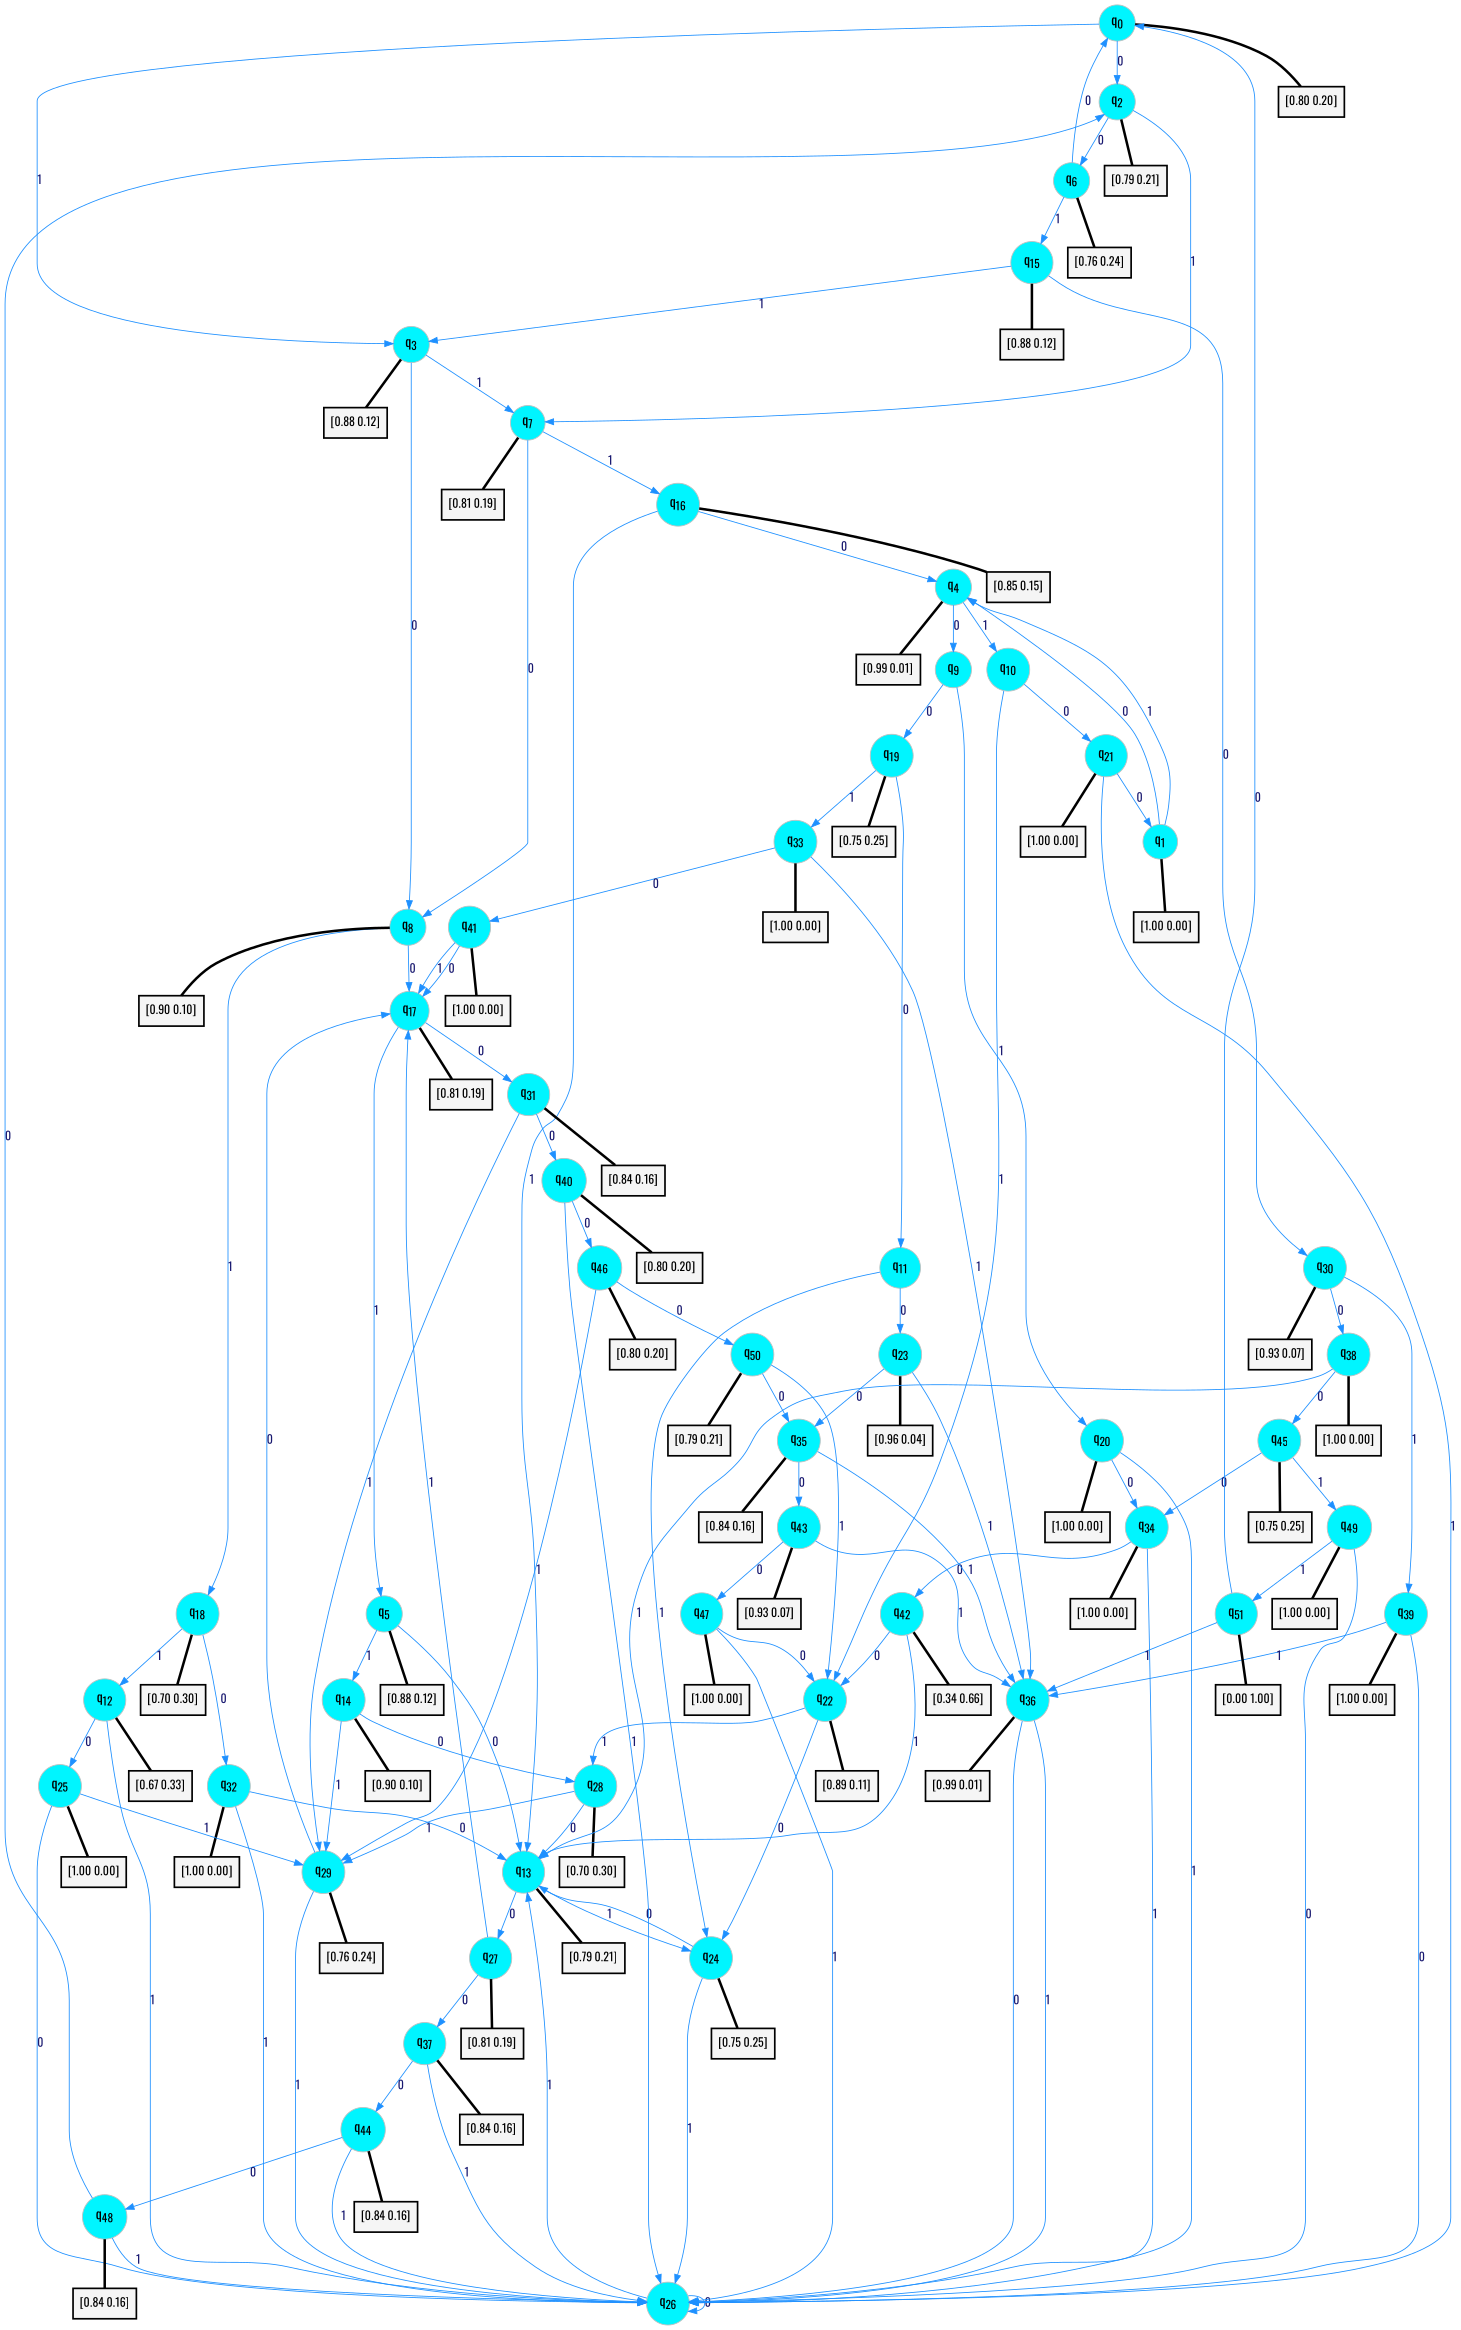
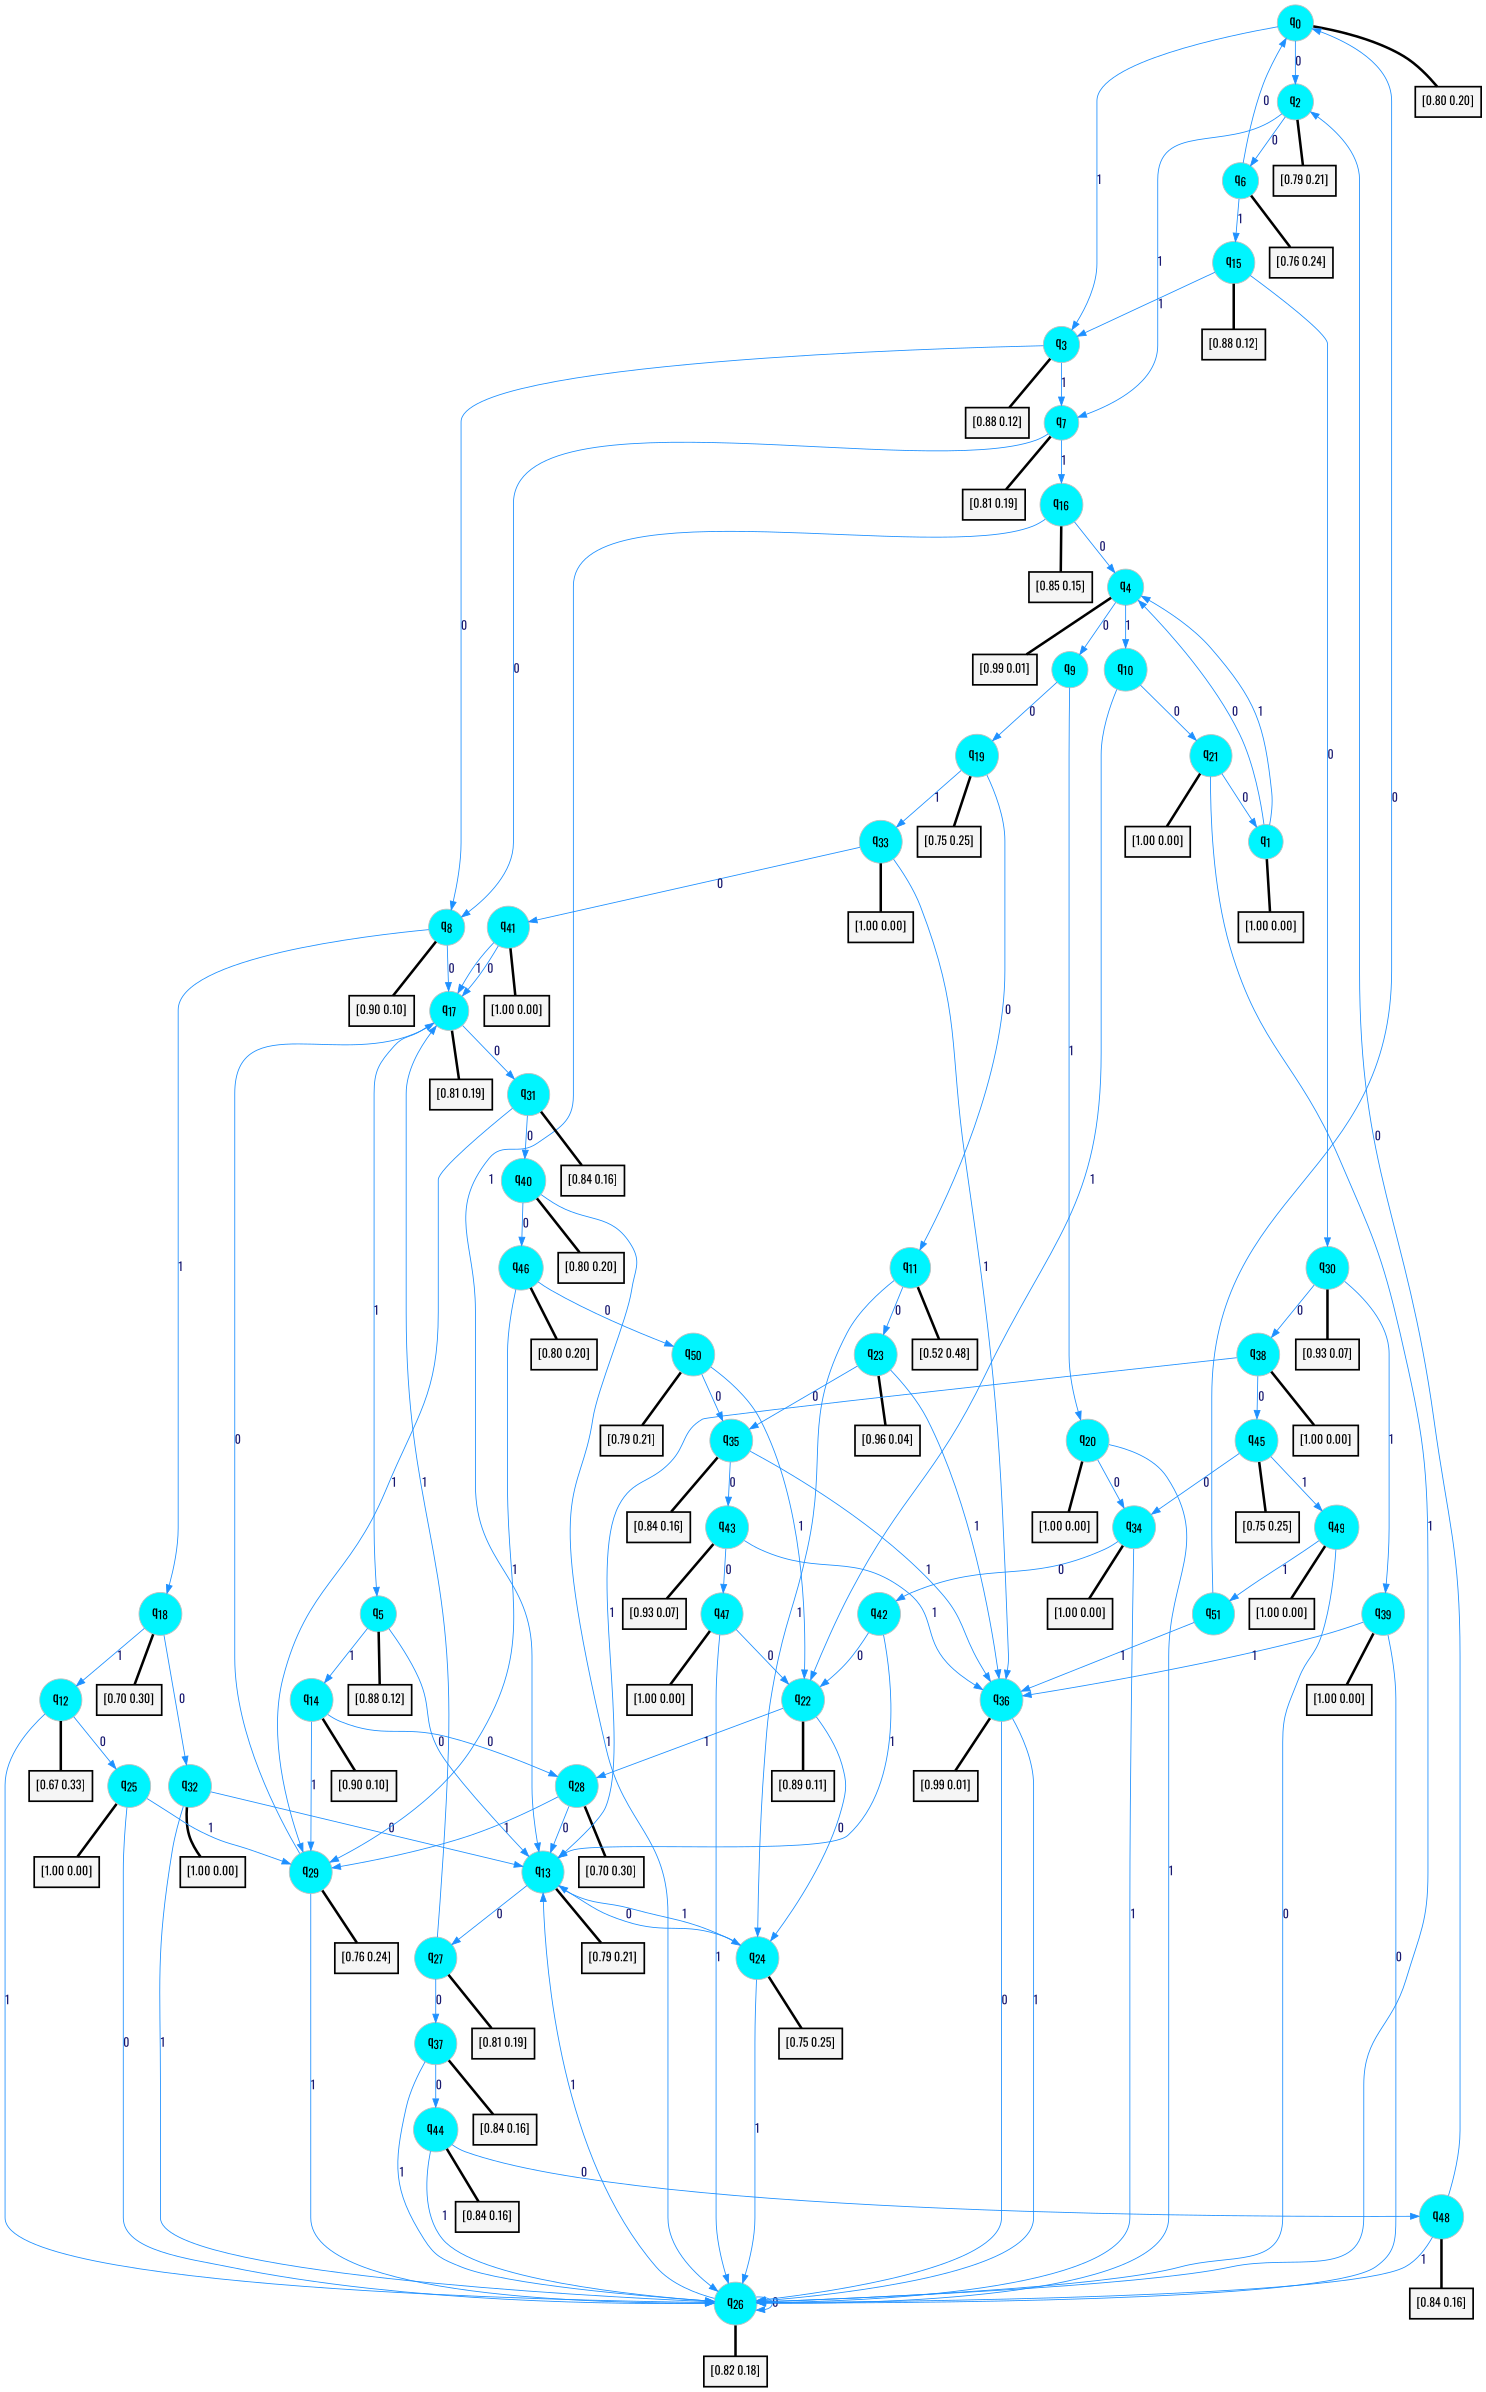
none -> (945, 1355)
(958, 1700) -> none
(1248, 1700) -> none
none -> (736, 2372)
